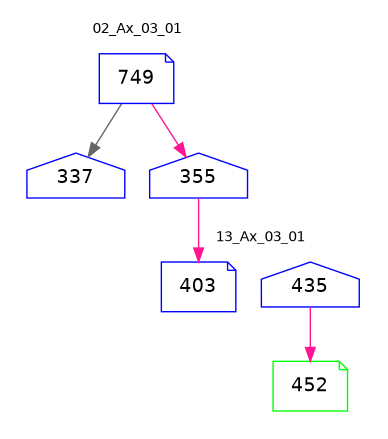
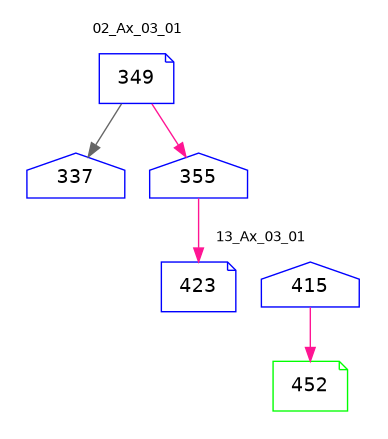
(137, 79) -> (137, 79)
(199, 287) -> (199, 287)
(310, 287) -> (310, 287)
